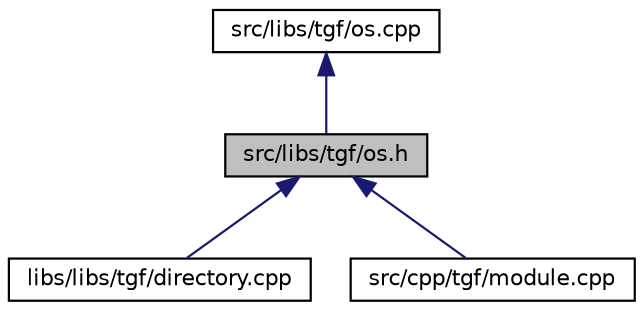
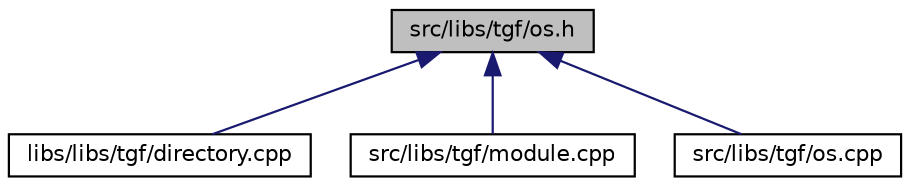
(326, 105) -> (651, 97)
(493, 280) -> (493, 155)
